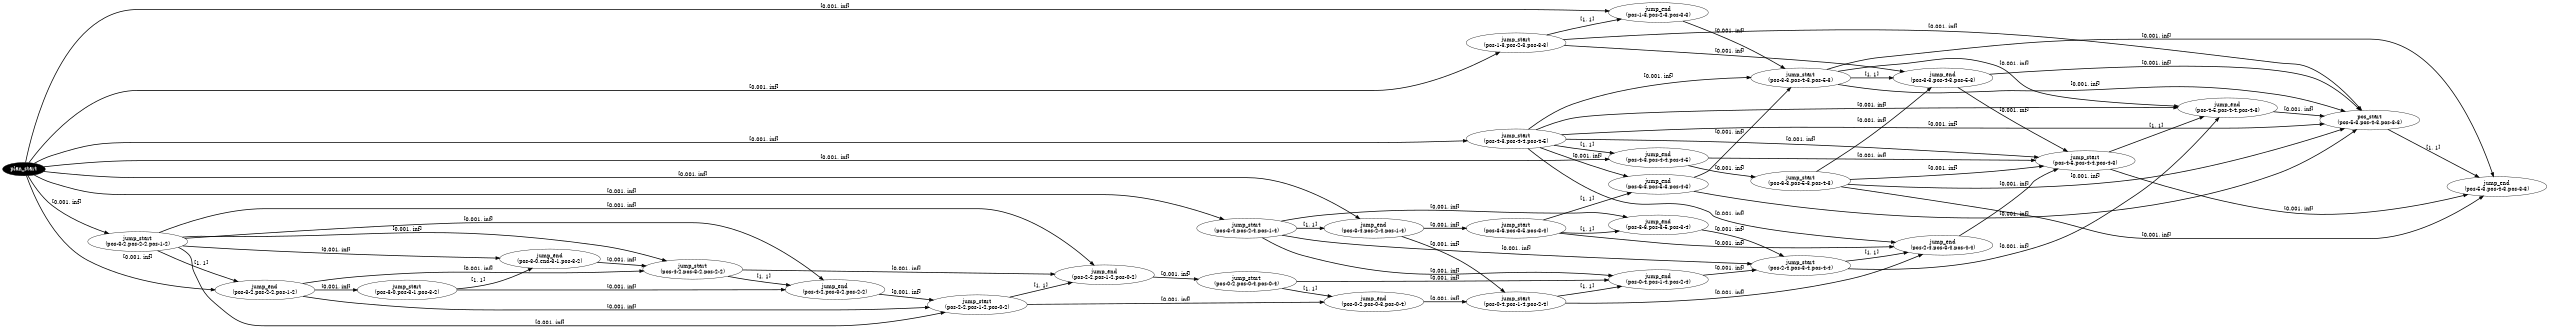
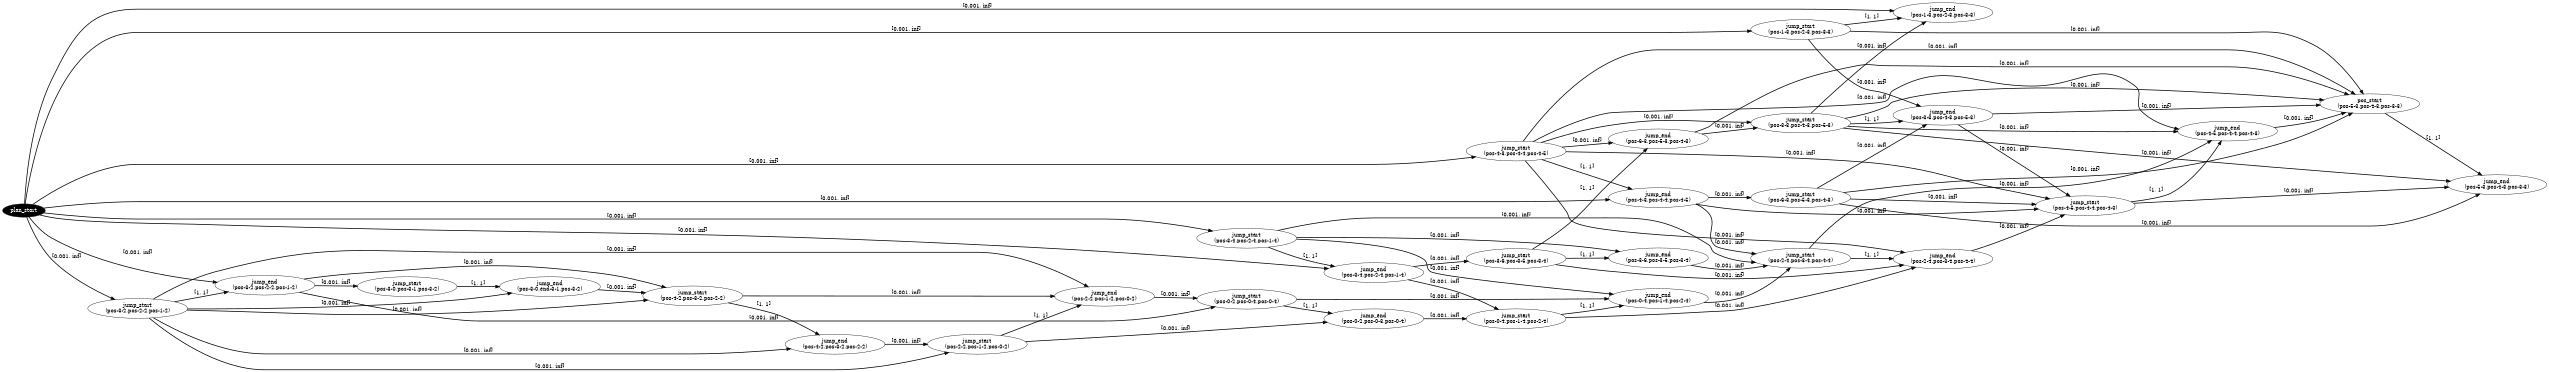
(1733, 42) -> (1862, 68)
none -> (1712, 241)
(619, 290) -> none
(614, 310) -> (755, 321)
